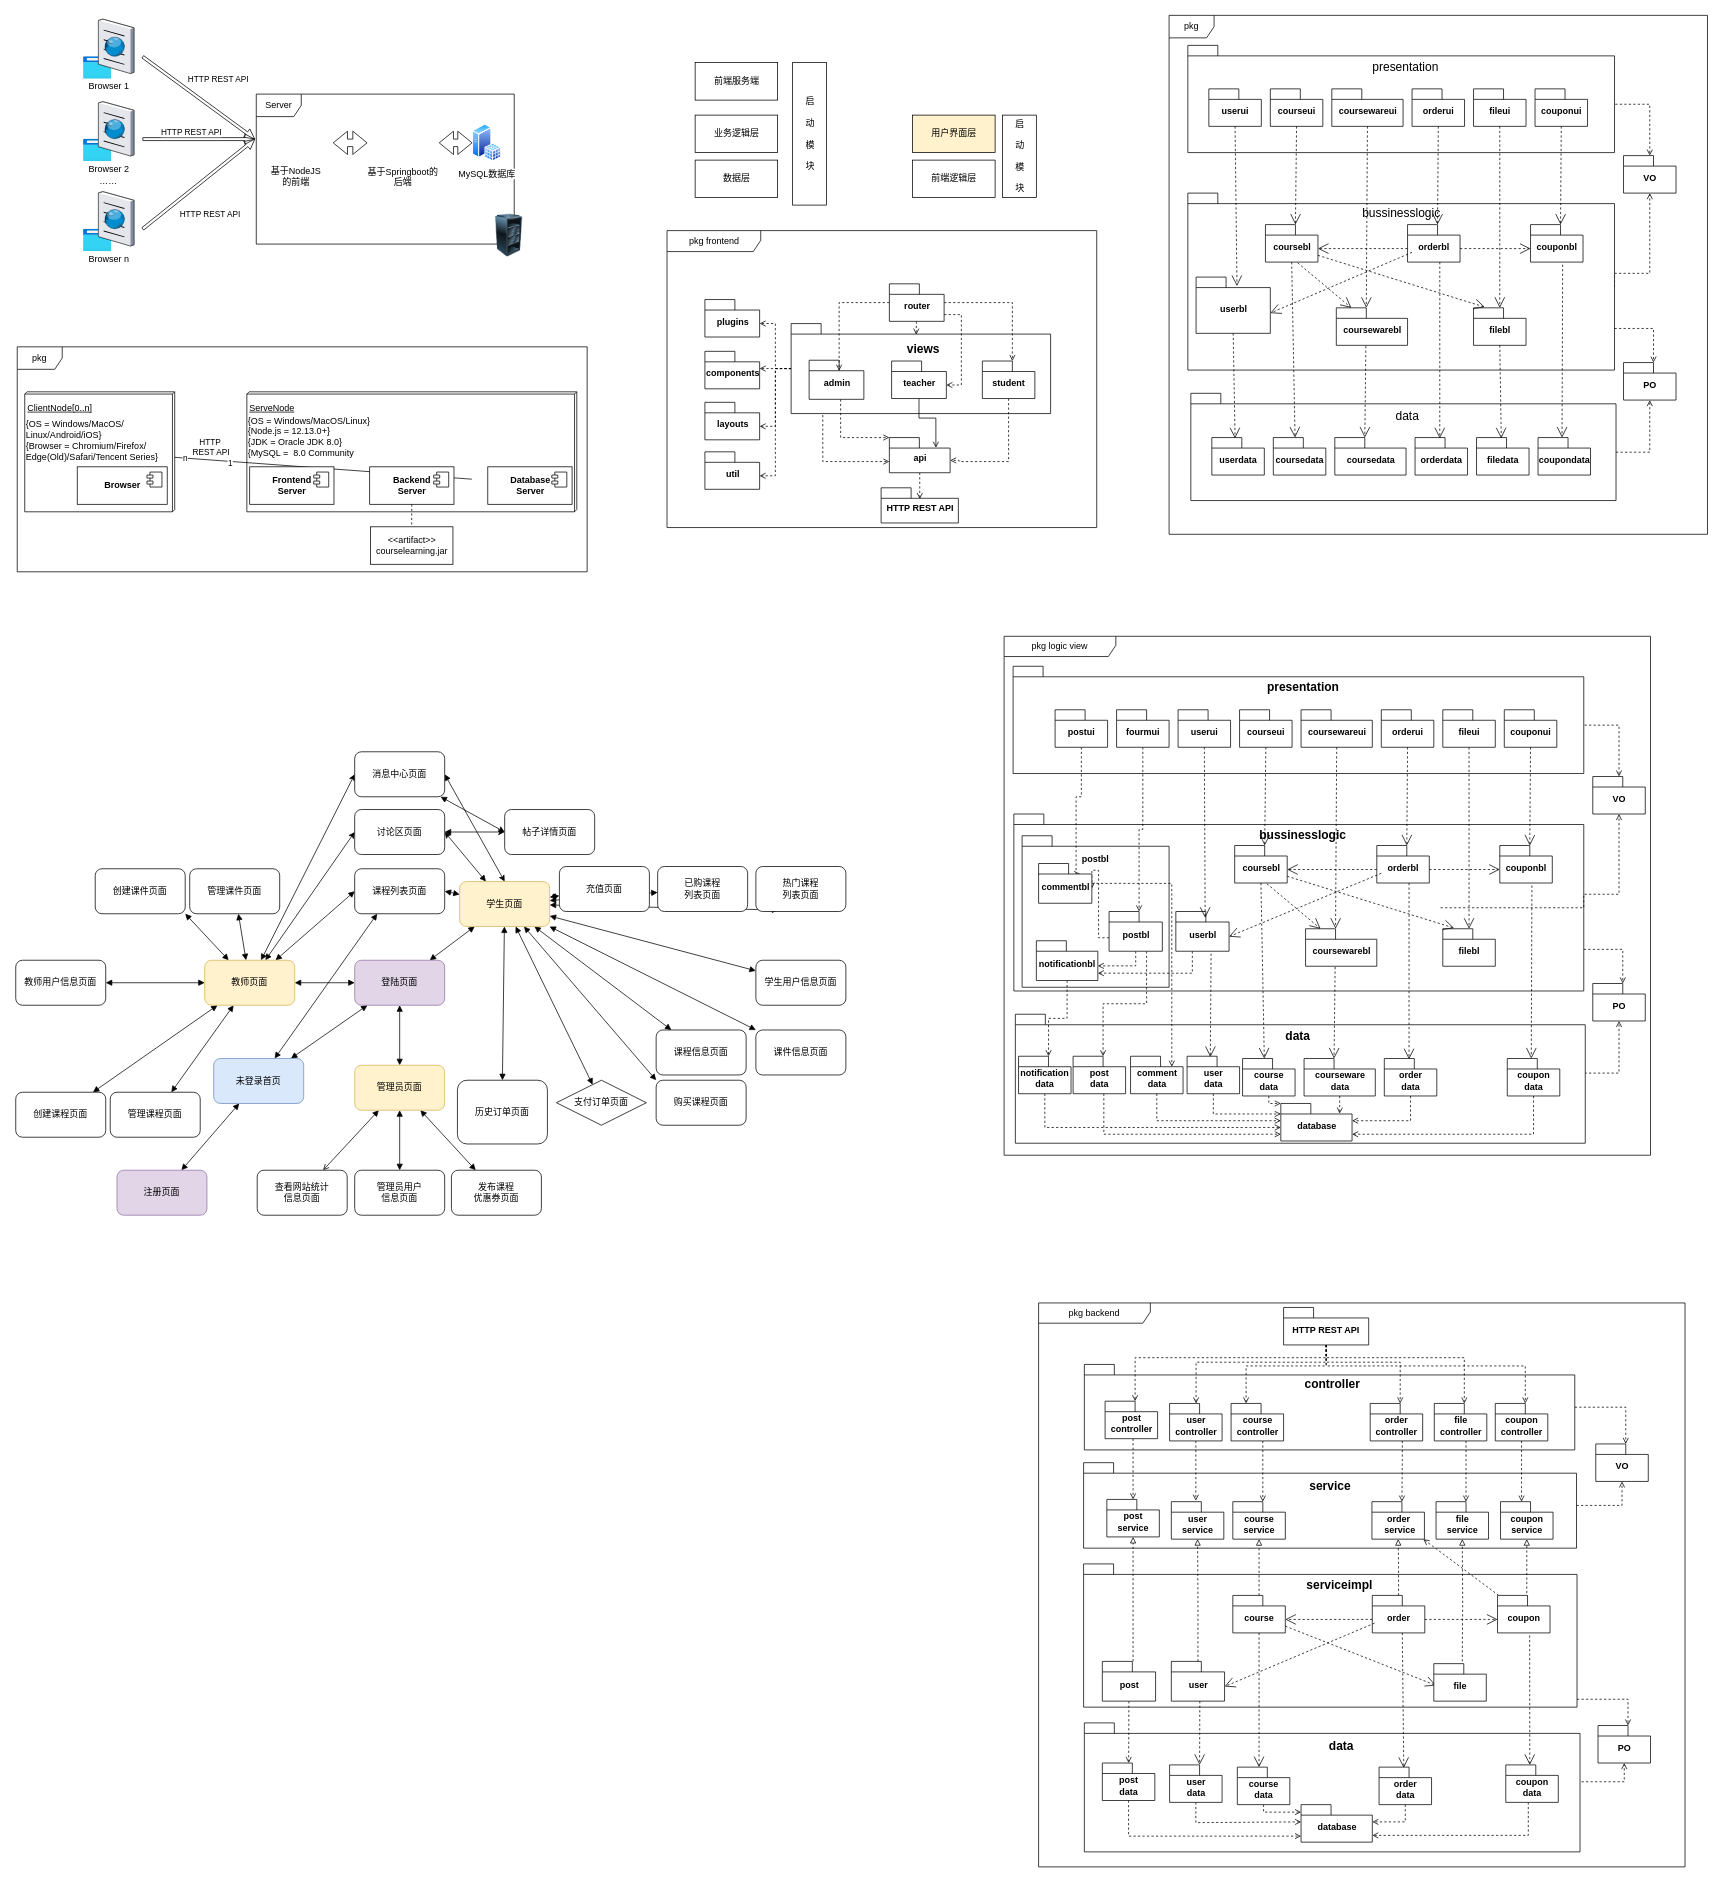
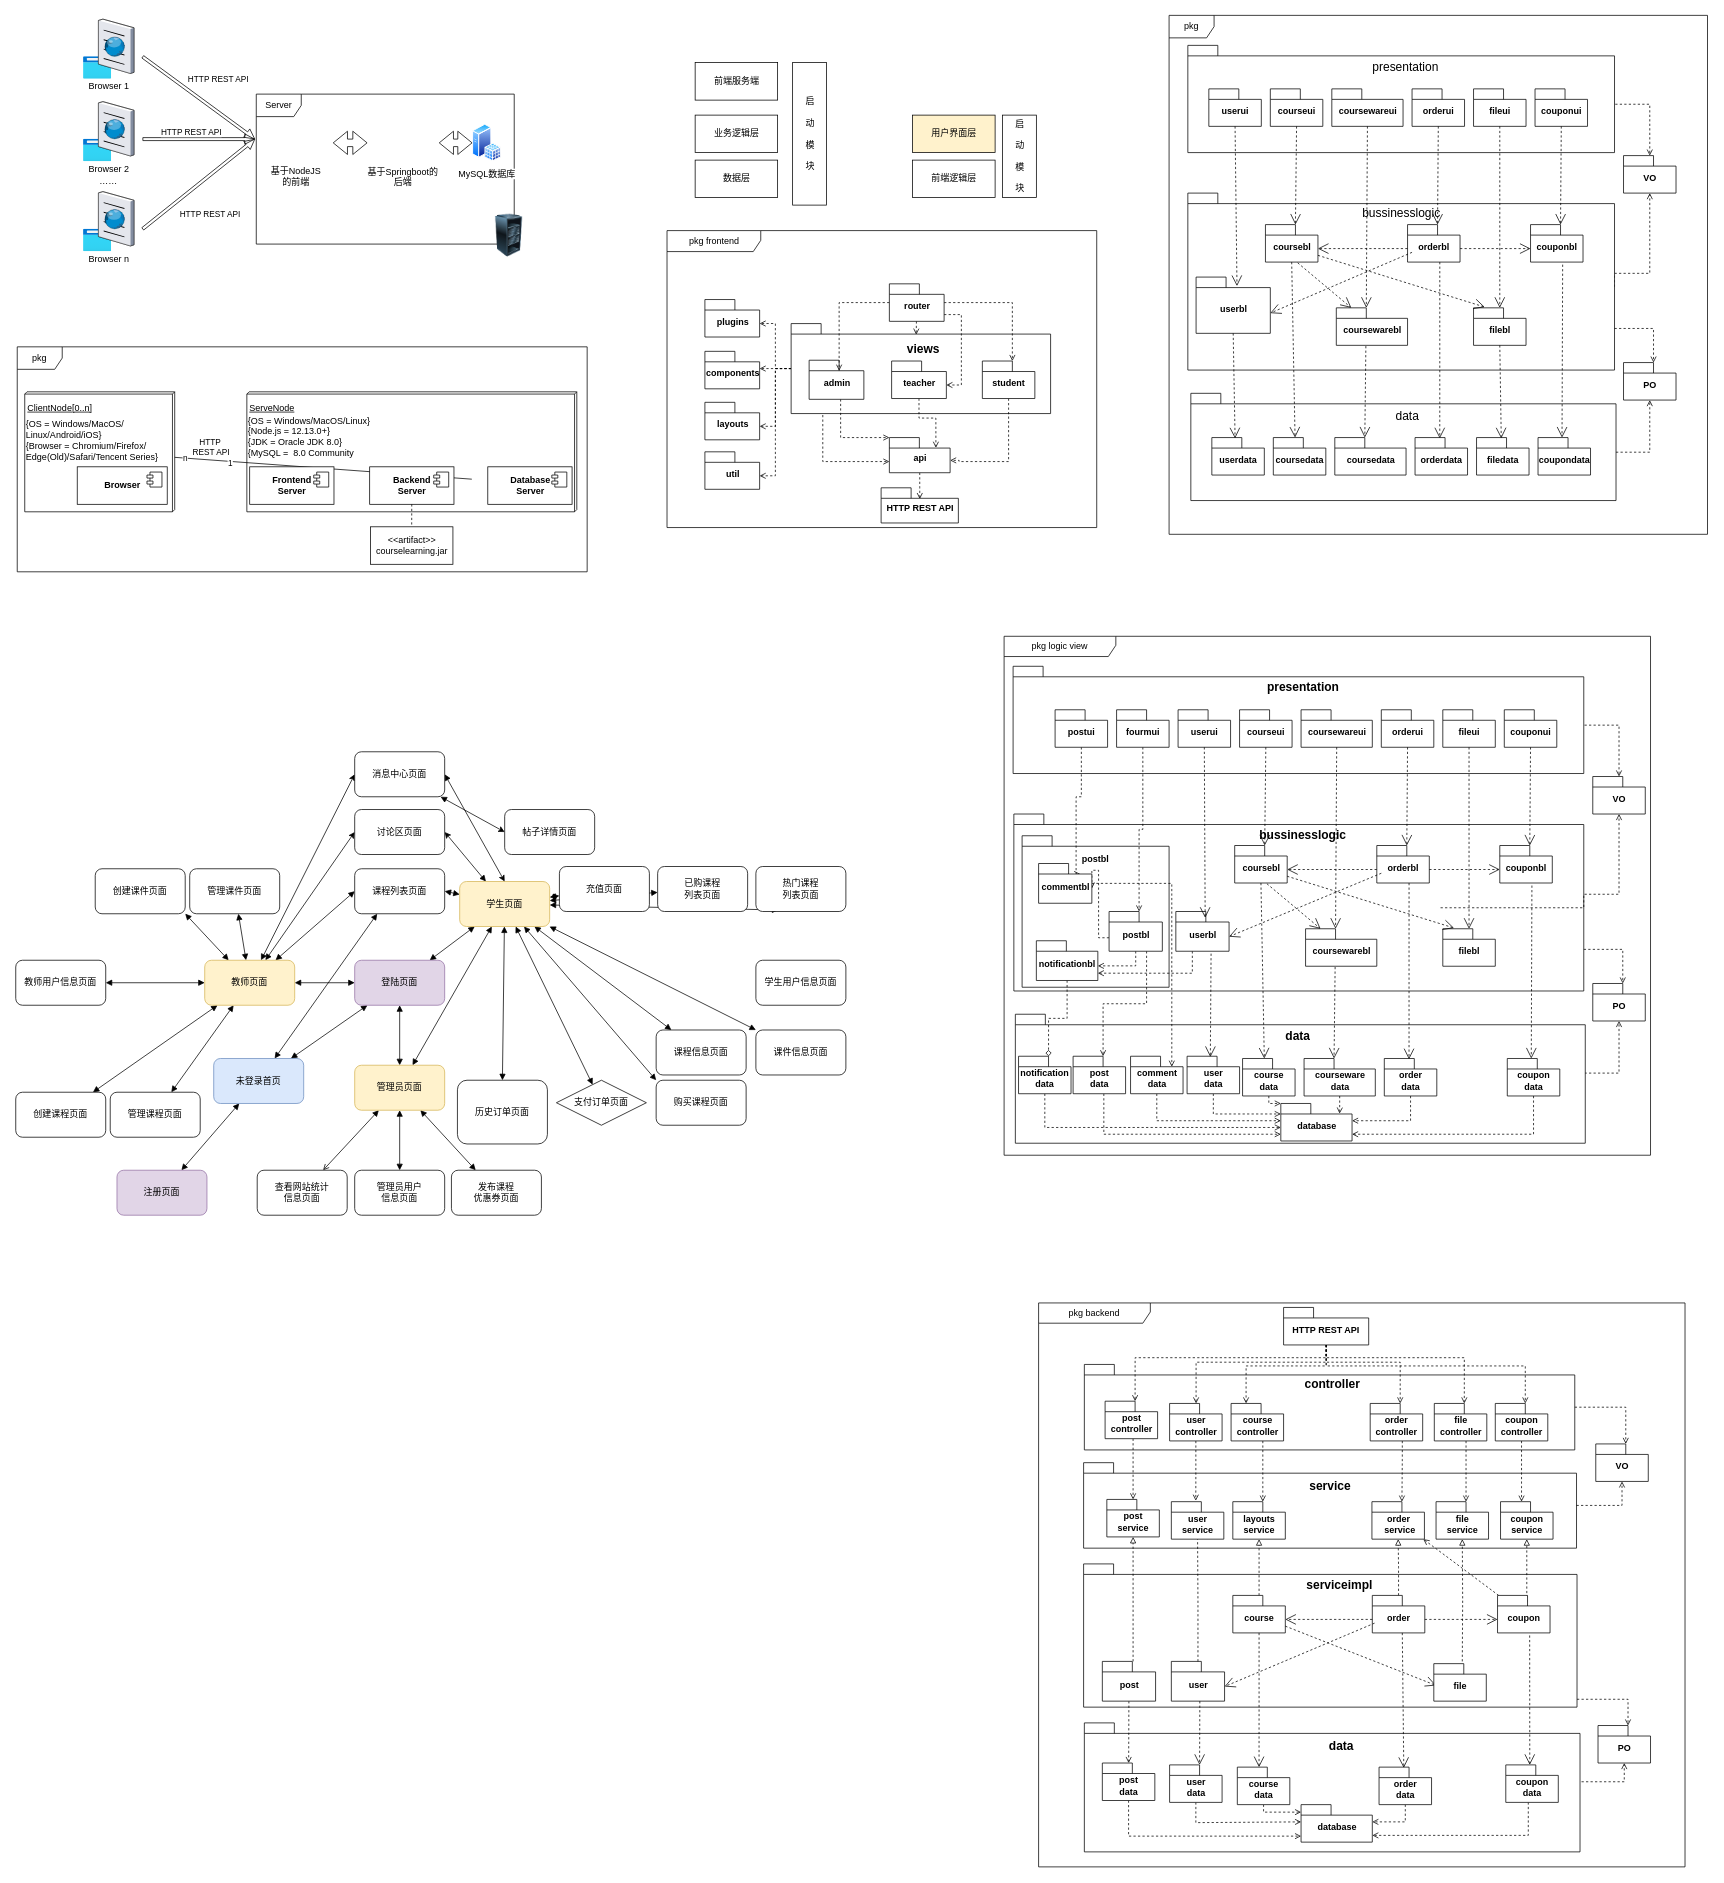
(931, 418) -> (931, 418)
(498, 832) -> none
(652, 943) -> (452, 996)
(1048, 1051) -> (1048, 1049)
(1259, 1524) -> (1259, 1524)
(1197, 1546) -> (1197, 1543)
